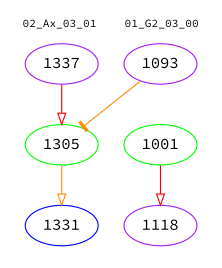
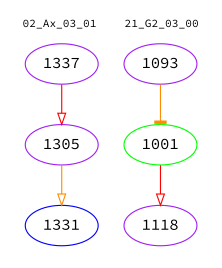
(162, 24) -> (162, 24)
(123, 95) -> (160, 102)
(62, 145) -> (62, 145)
